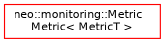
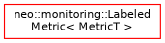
(82, 21) -> (82, 21)
